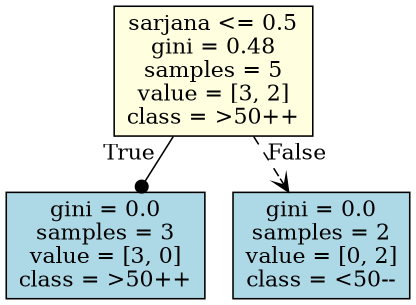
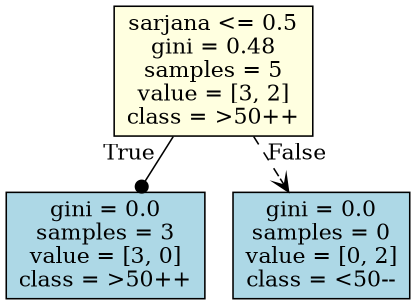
(321, 246) -> (321, 246)
